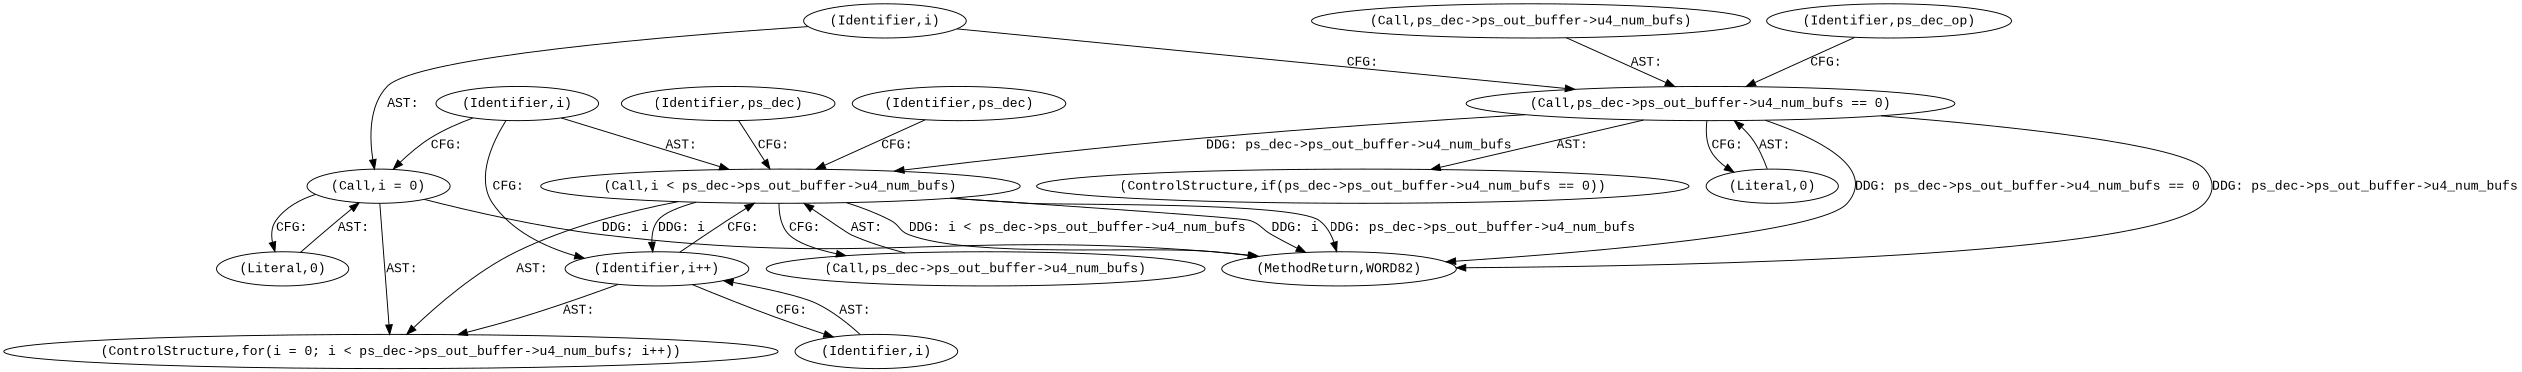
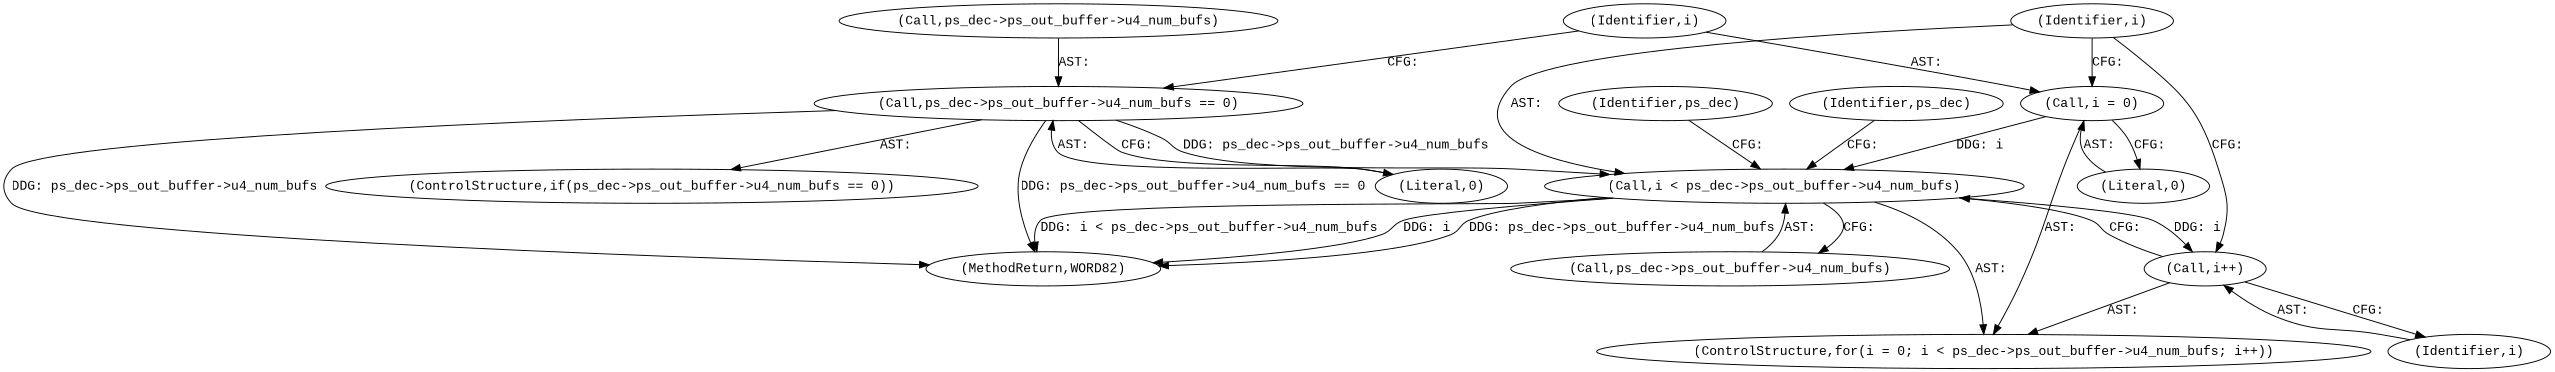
(1889, 21) -> none
(856, 248) -> (1949, 142)
(657, 269) -> (2205, 269)
